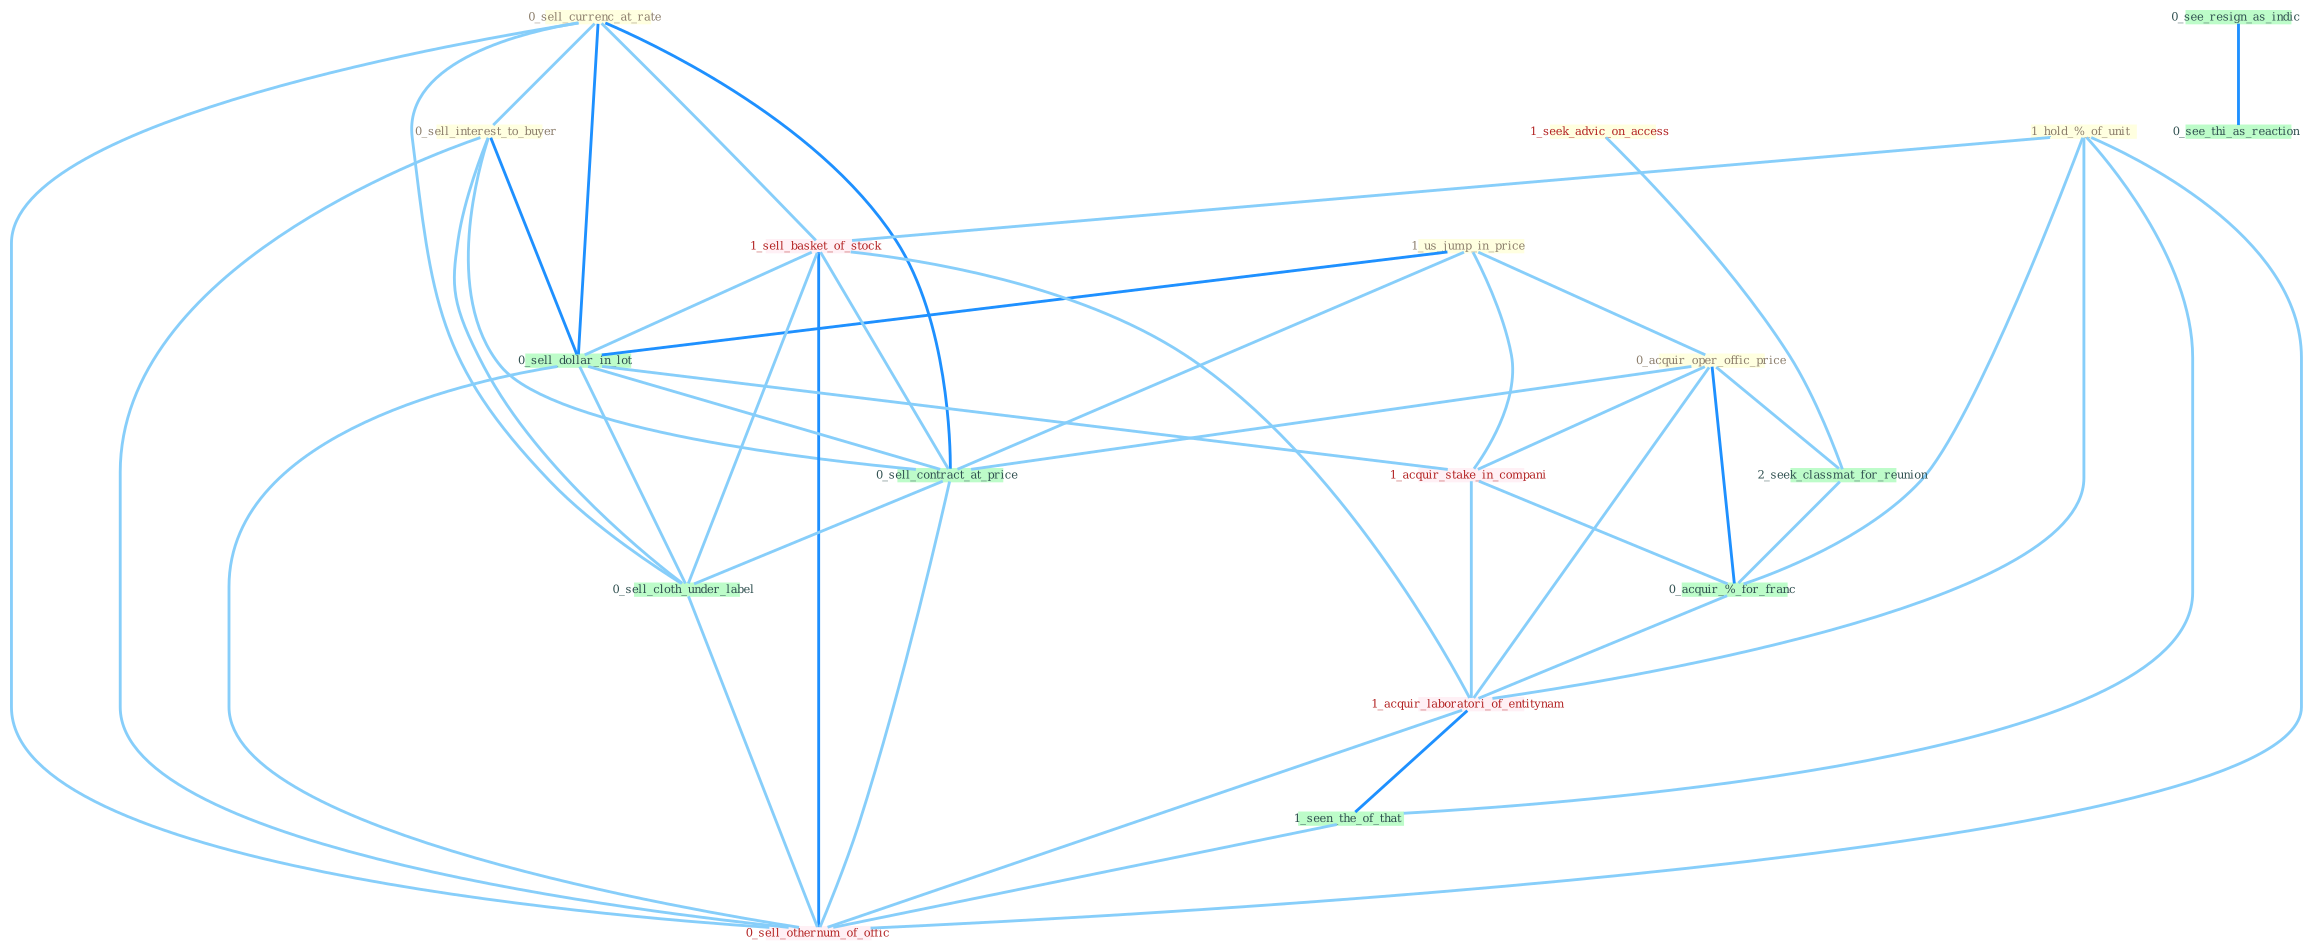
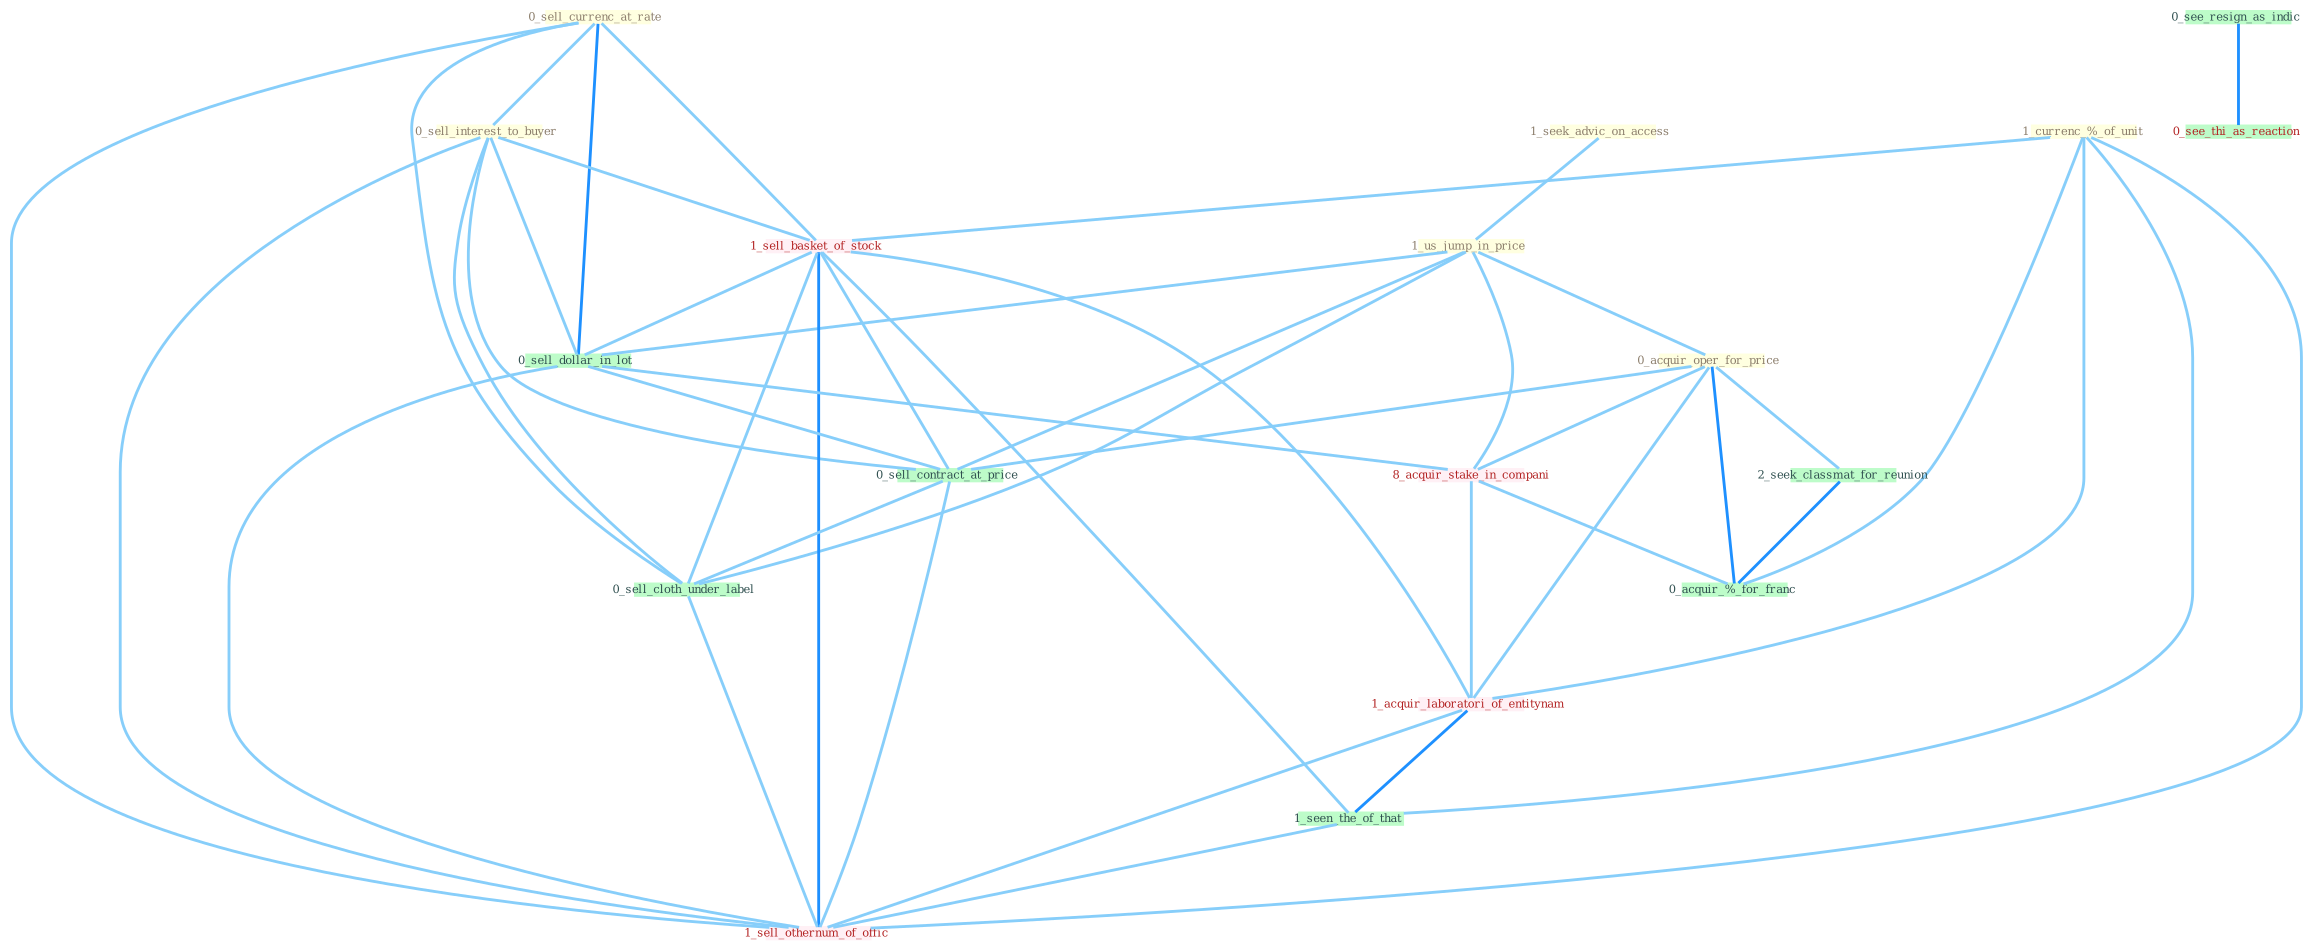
(1603, 132) -> (1603, 132)
(2084, 132) -> (2084, 132)
(2238, 132) -> (2238, 132)
none -> (654, 189)
(855, 190) -> none
(534, 246) -> (534, 246)
(1743, 290) -> (1522, 202)
(1003, 306) -> (1003, 306)
(1712, 361) -> (1712, 361)
(633, 475) -> (1170, 411)
(1471, 475) -> (1471, 475)
none -> (1089, 529)
(1789, 532) -> (1789, 532)
(1603, 647) -> none
(819, 933) -> (819, 933)
